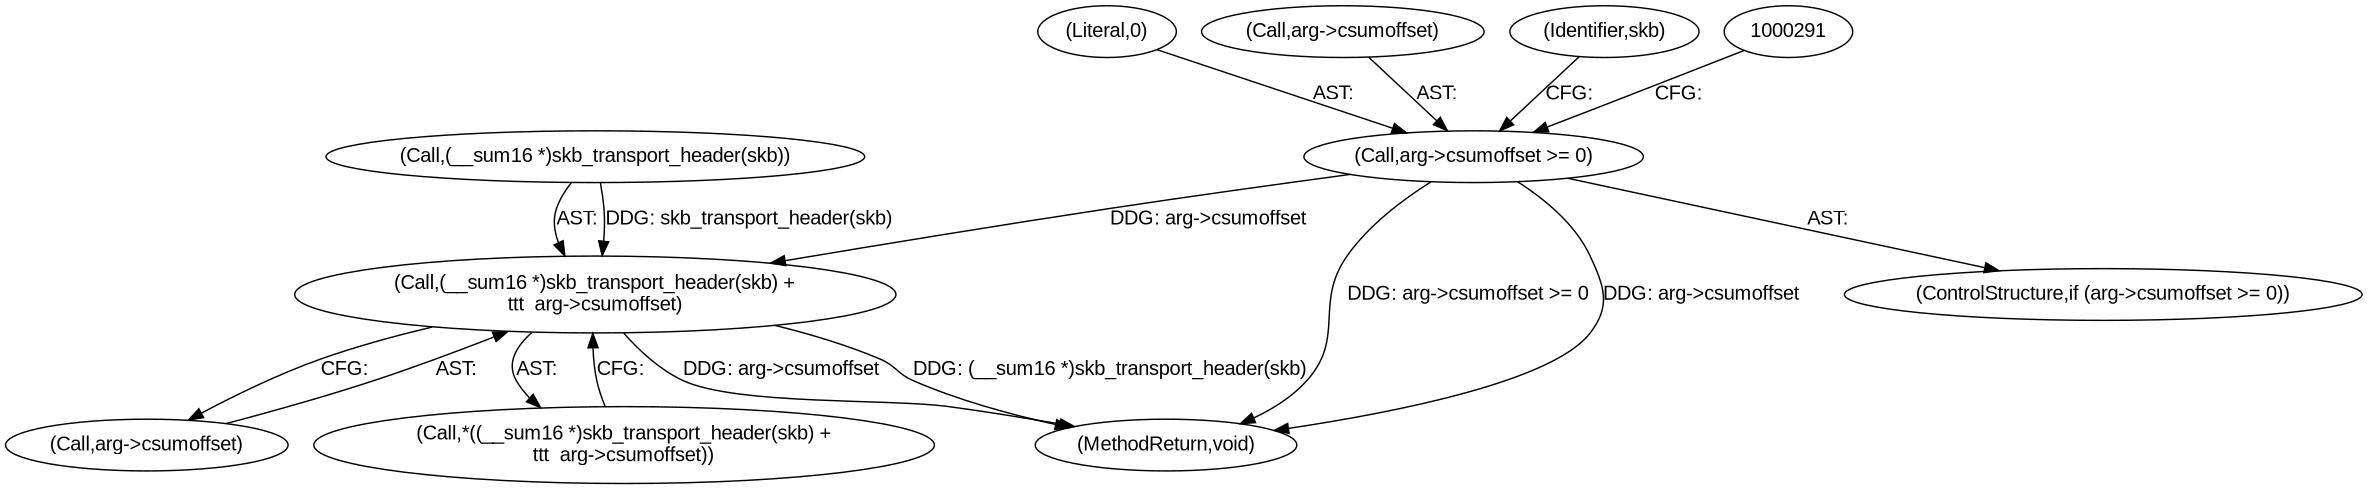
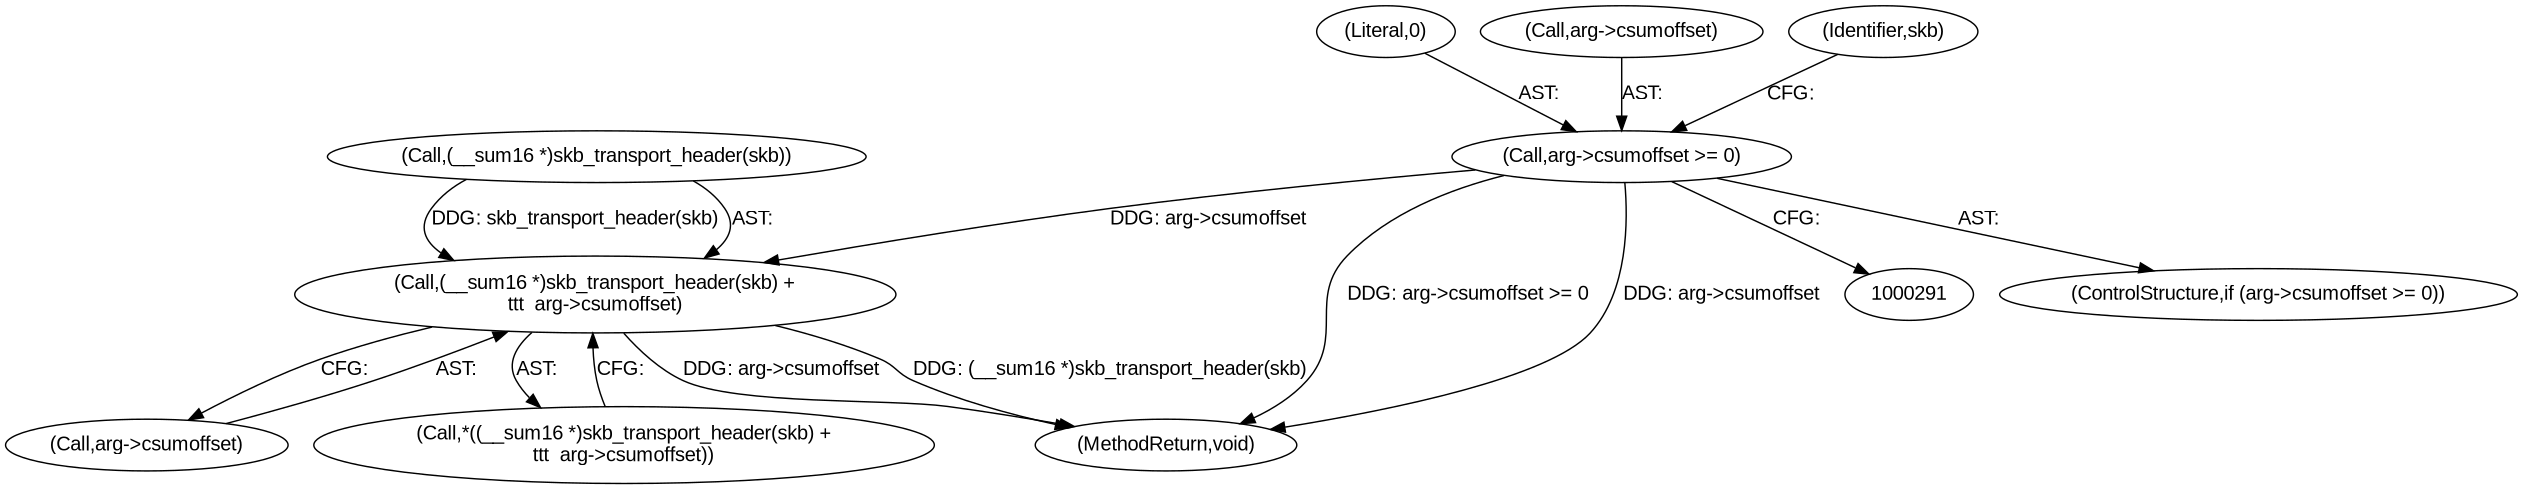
(1646, 89) -> (1764, 225)
